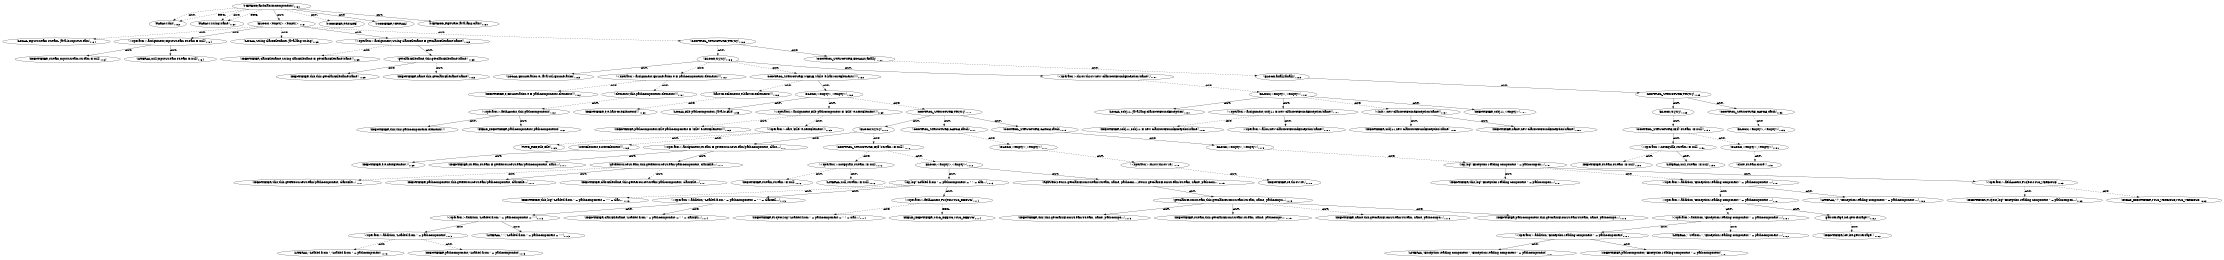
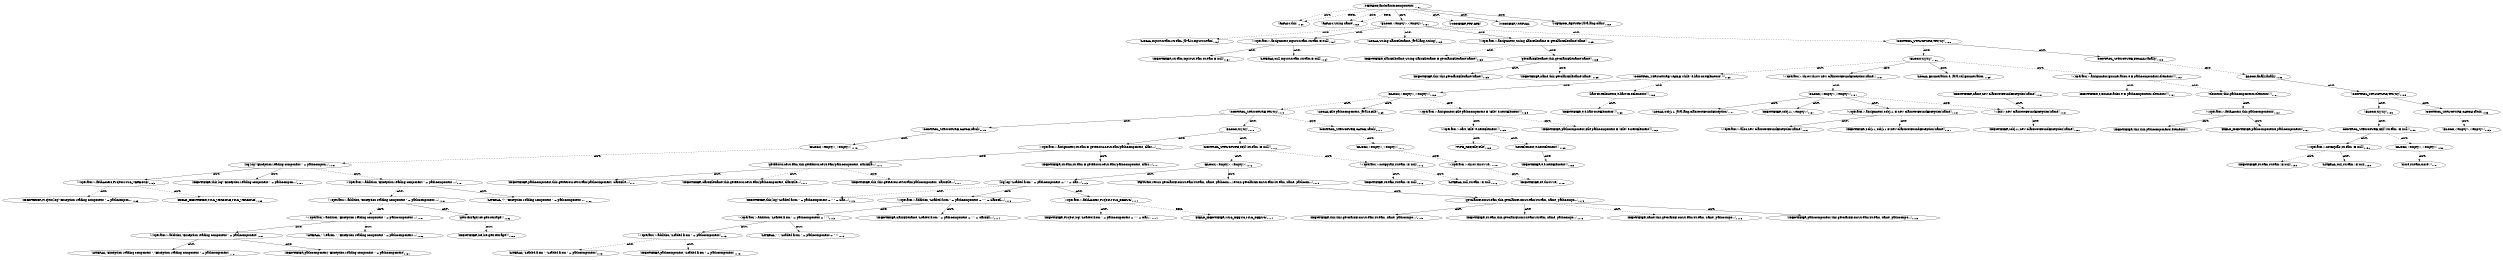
(737, 112) -> (1381, 112)
(1472, 121) -> (2013, 103)
(2204, 200) -> (259, 200)
